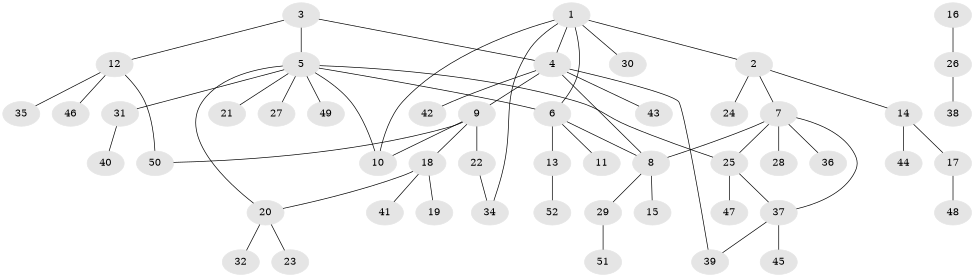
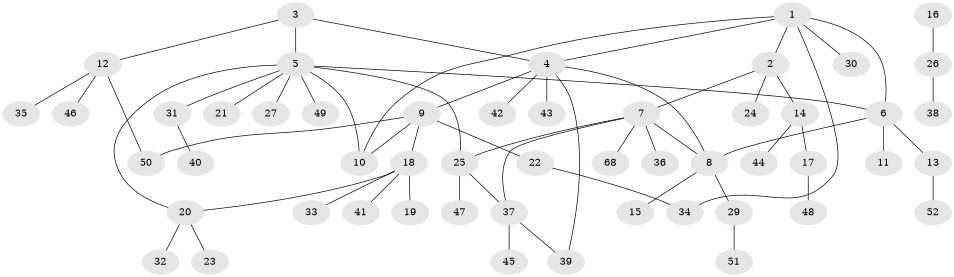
(779, 163) -> (611, 163)
none -> (311, 213)
